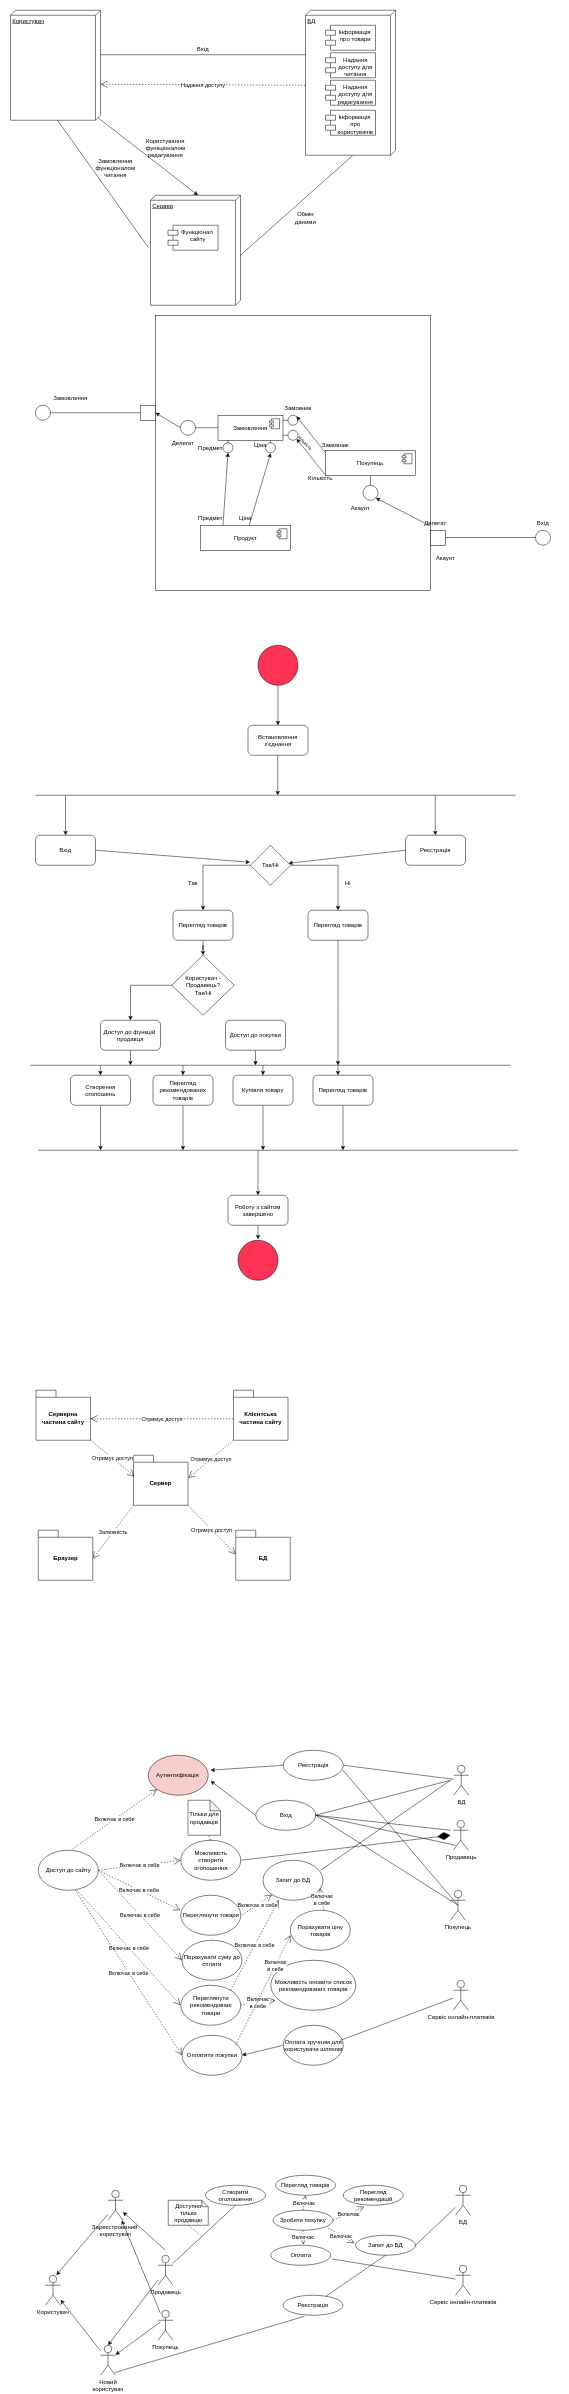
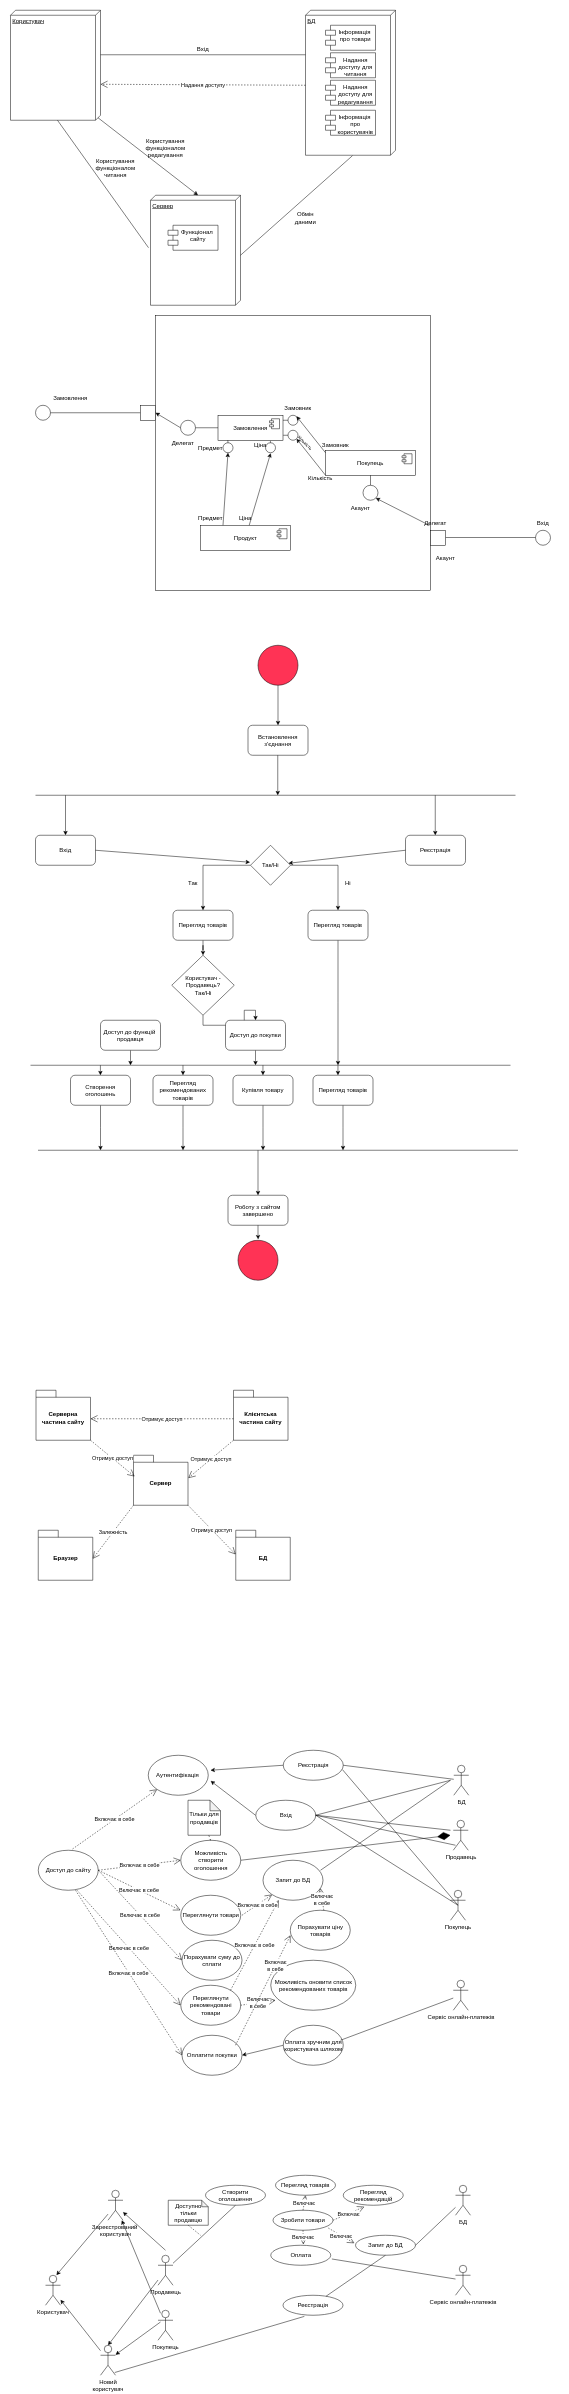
(115, 168) -> (115, 168)
(130, 1015) -> (255, 1015)
(178, 1775) -> (178, 1775)
(303, 2220) -> (303, 2220)
